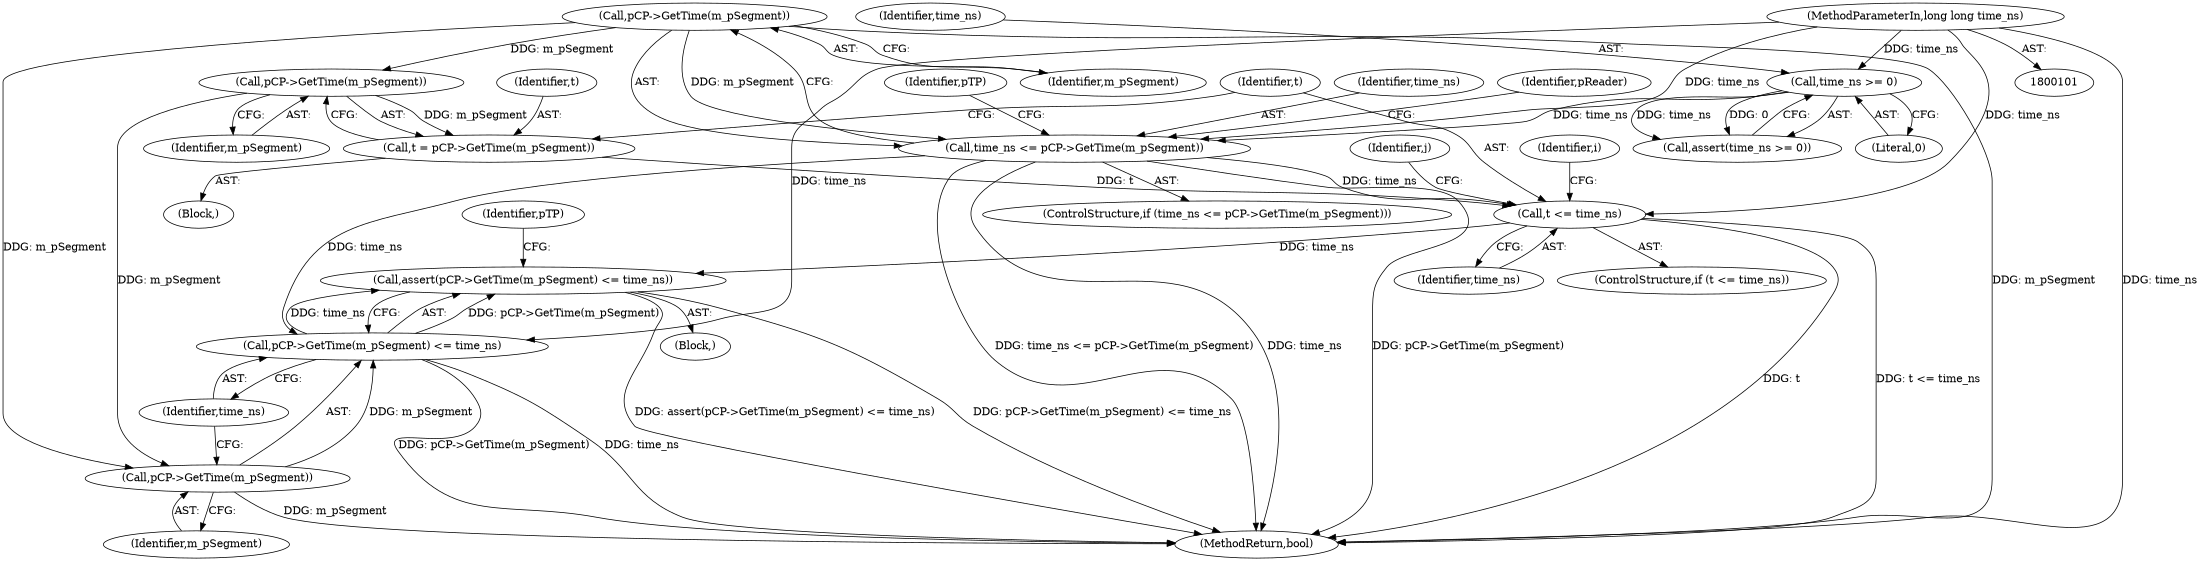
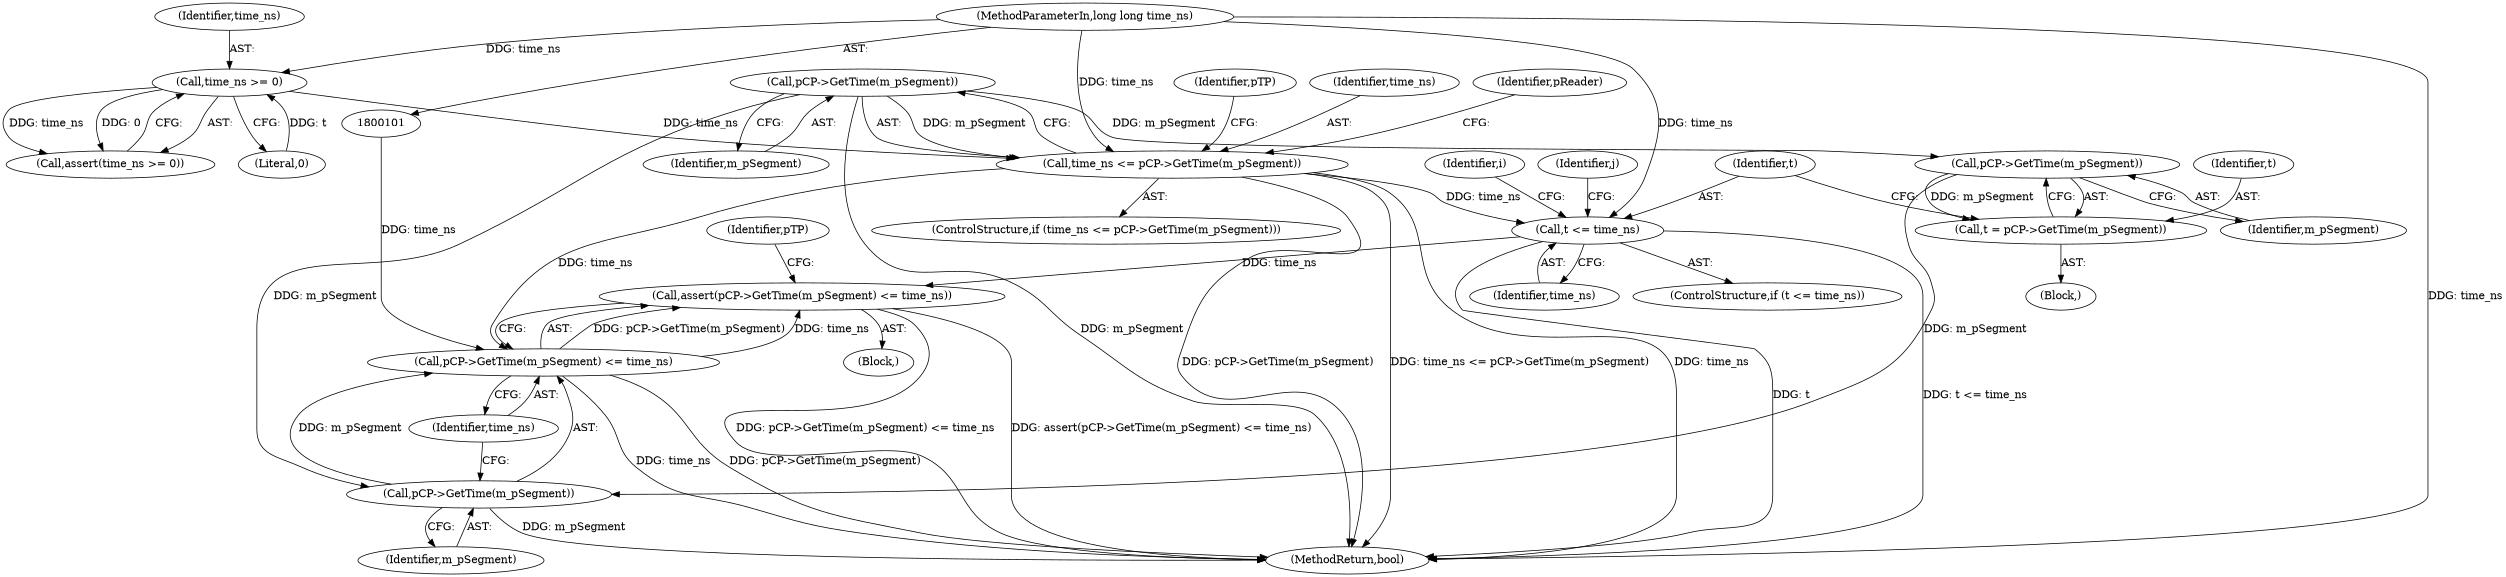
(1063, 53) -> (381, 273)
(1889, 116) -> (308, 124)
(1052, 185) -> none
